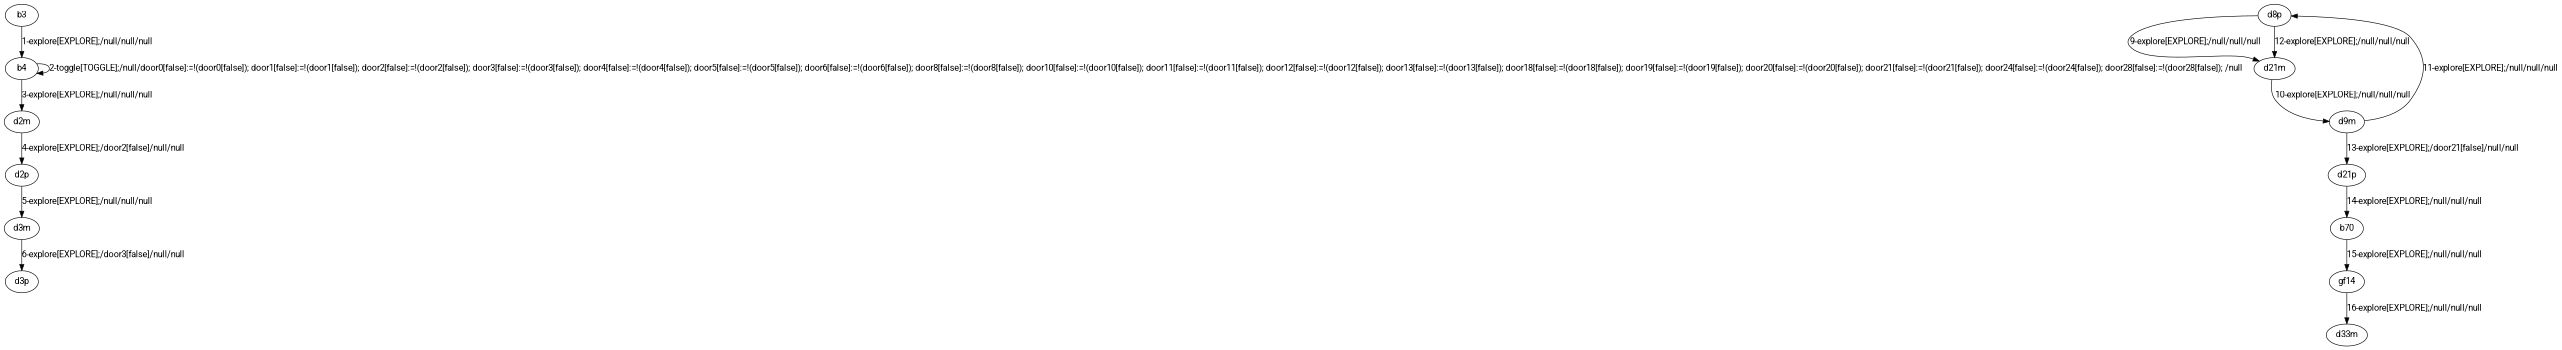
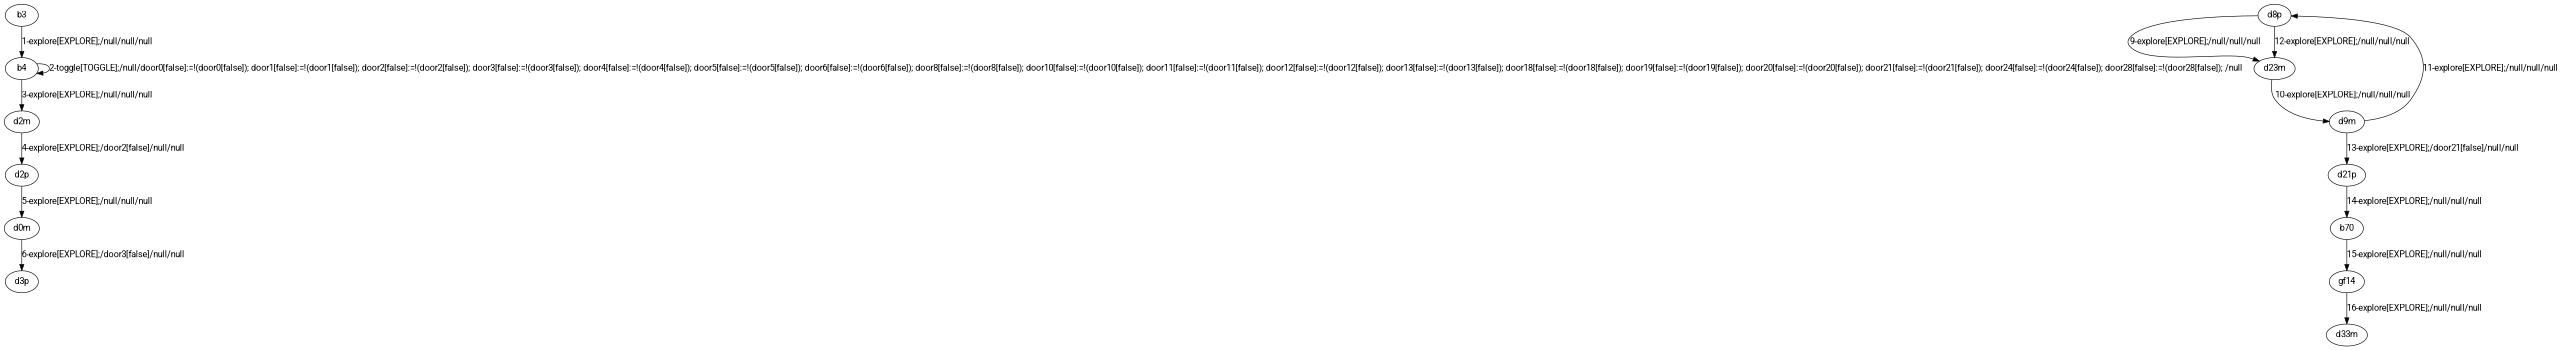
(2275, 69) -> (2275, 69)
(22, 228) -> (22, 228)
